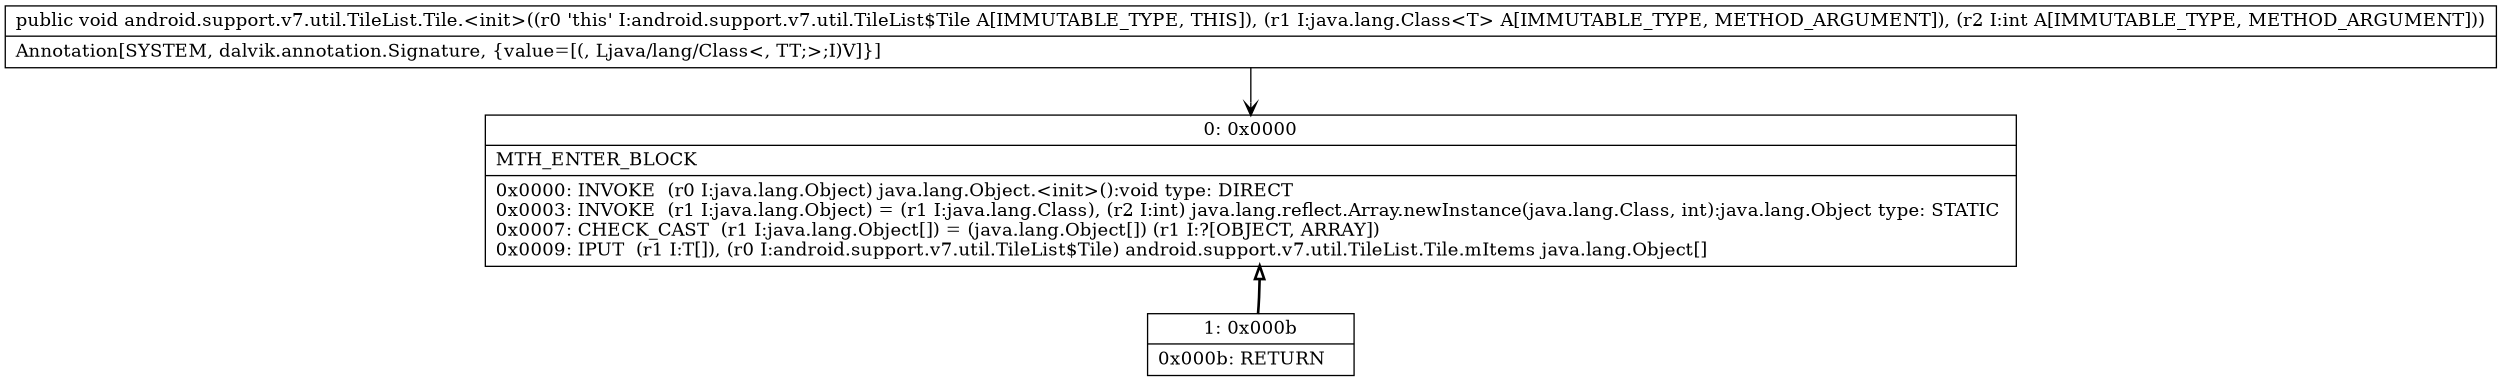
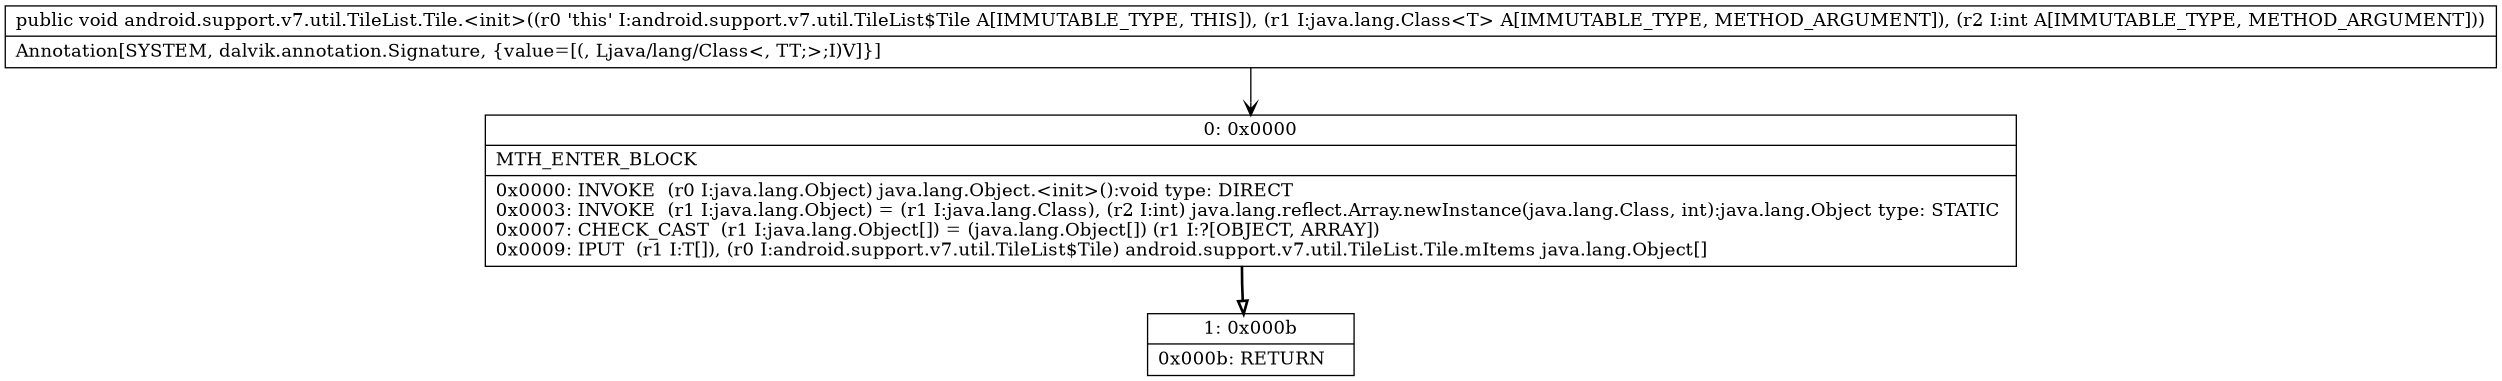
(1259, 297) -> (1242, 283)
